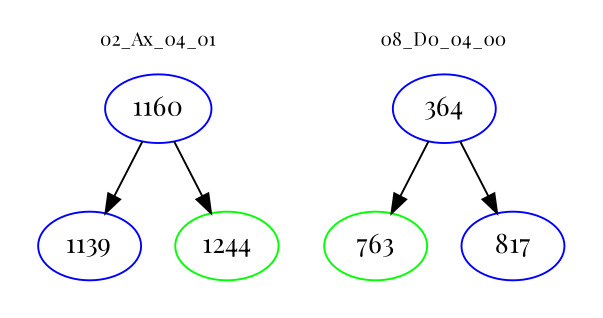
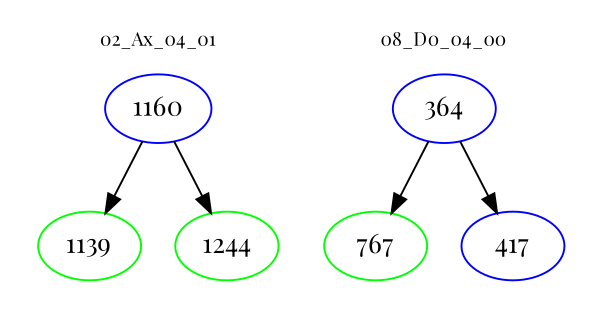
(90, 246) -> (90, 246)
(376, 246) -> (376, 246)
(513, 246) -> (513, 246)
